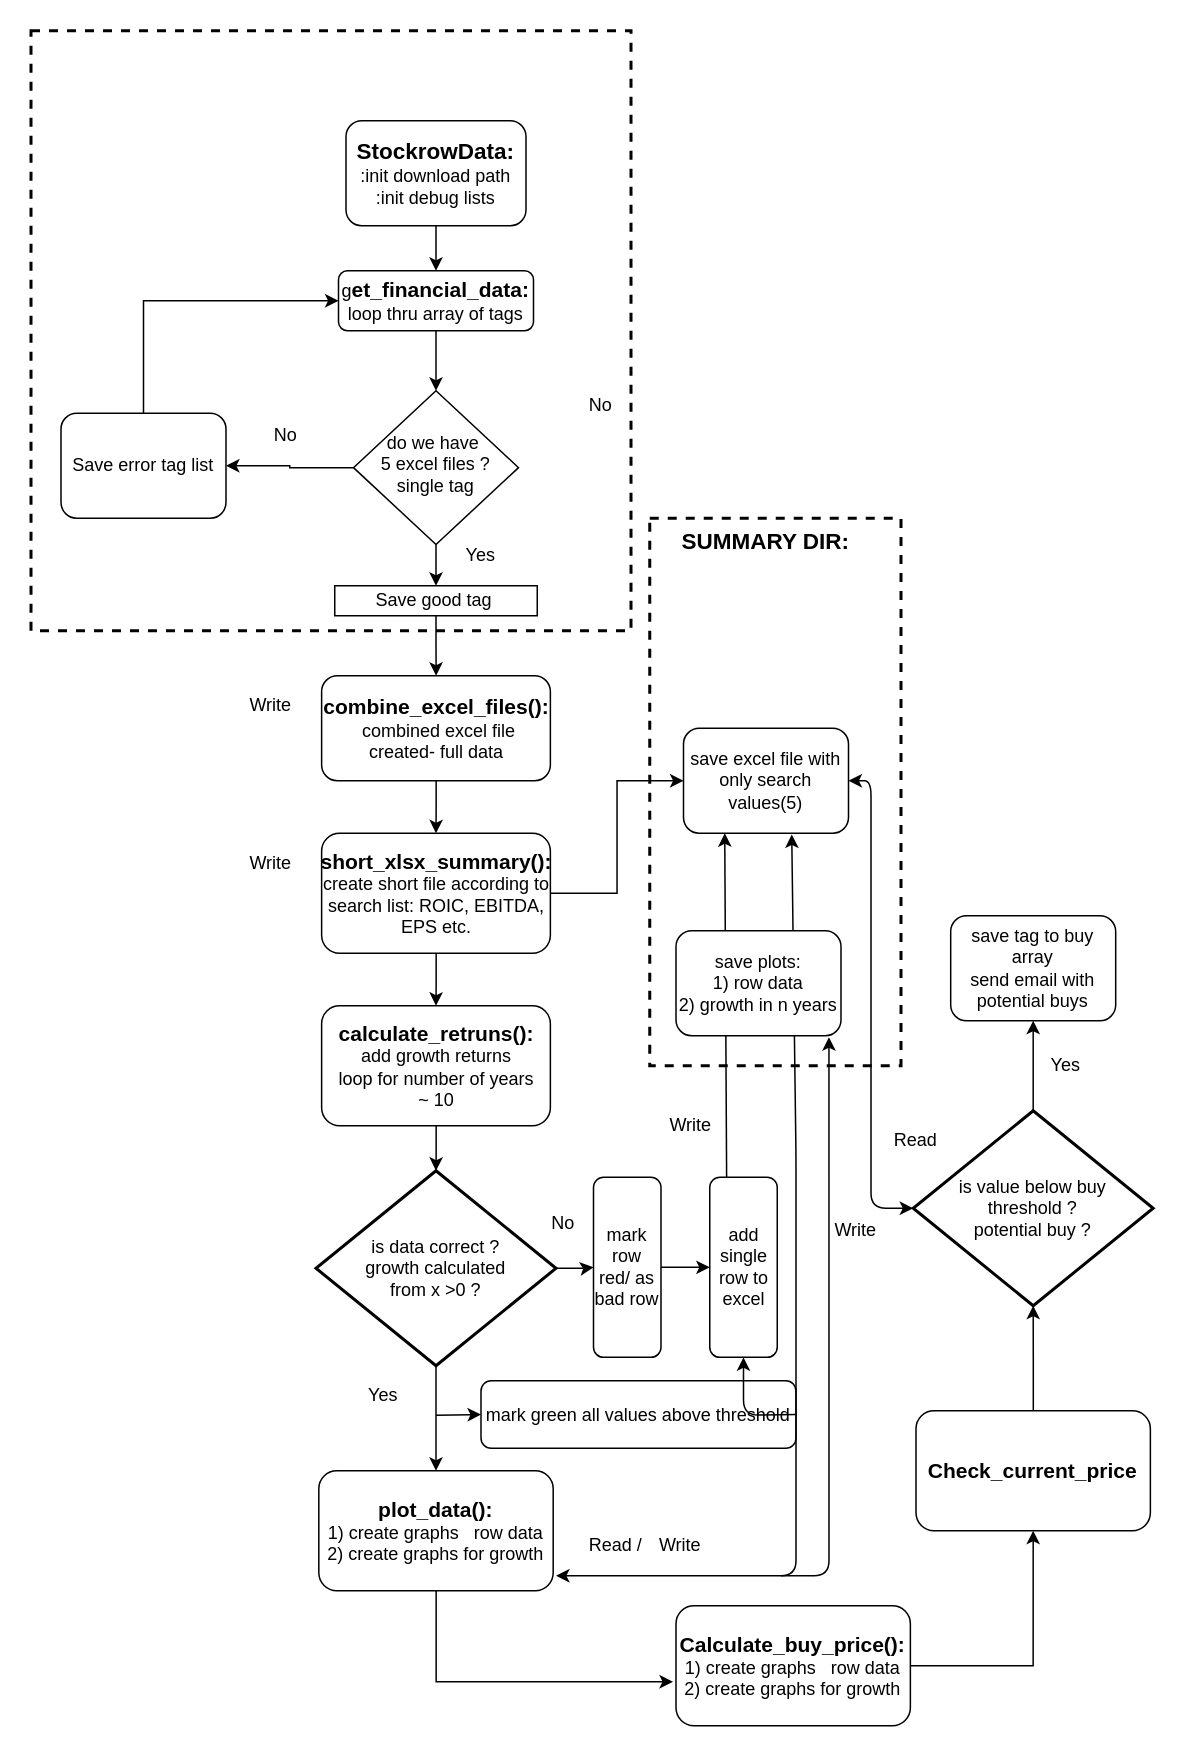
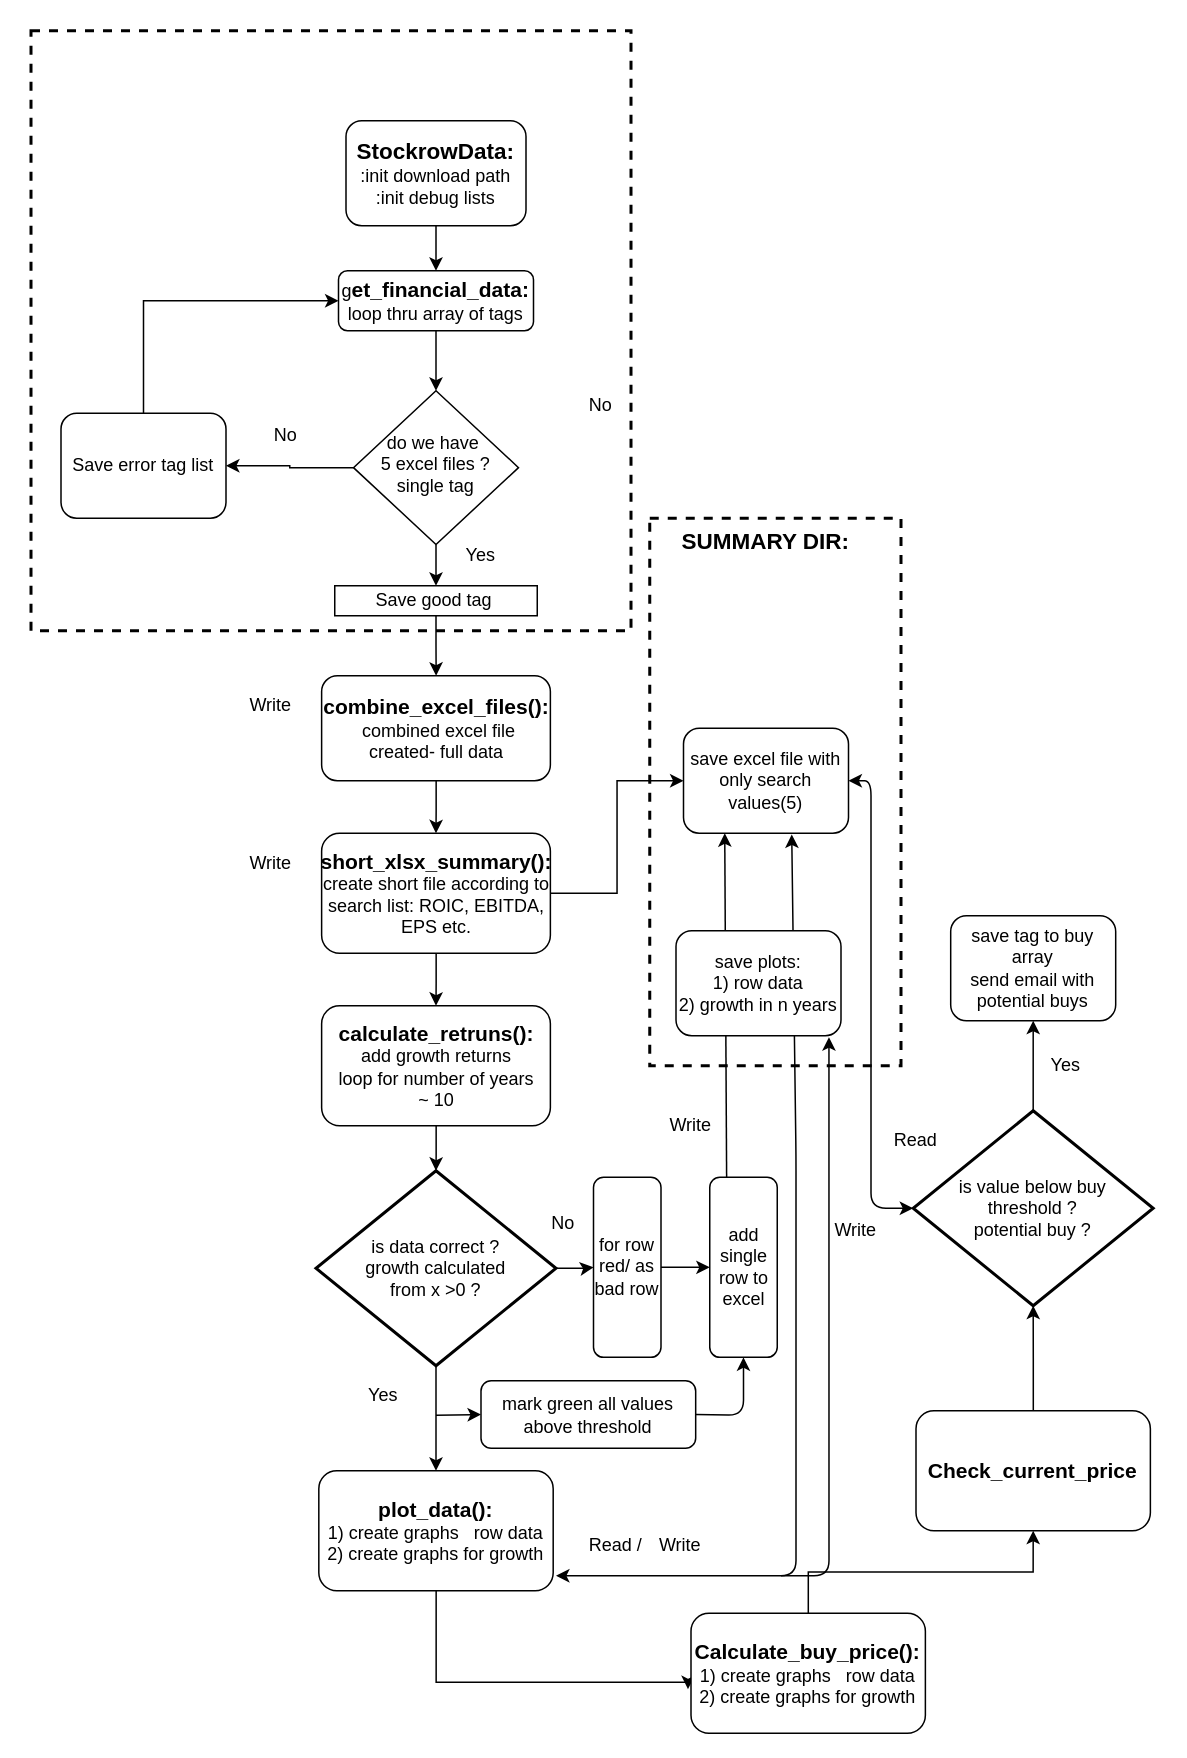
(627, 1267) -> (627, 1267)
(638, 1415) -> (588, 1415)
(793, 1666) -> (808, 1673)
